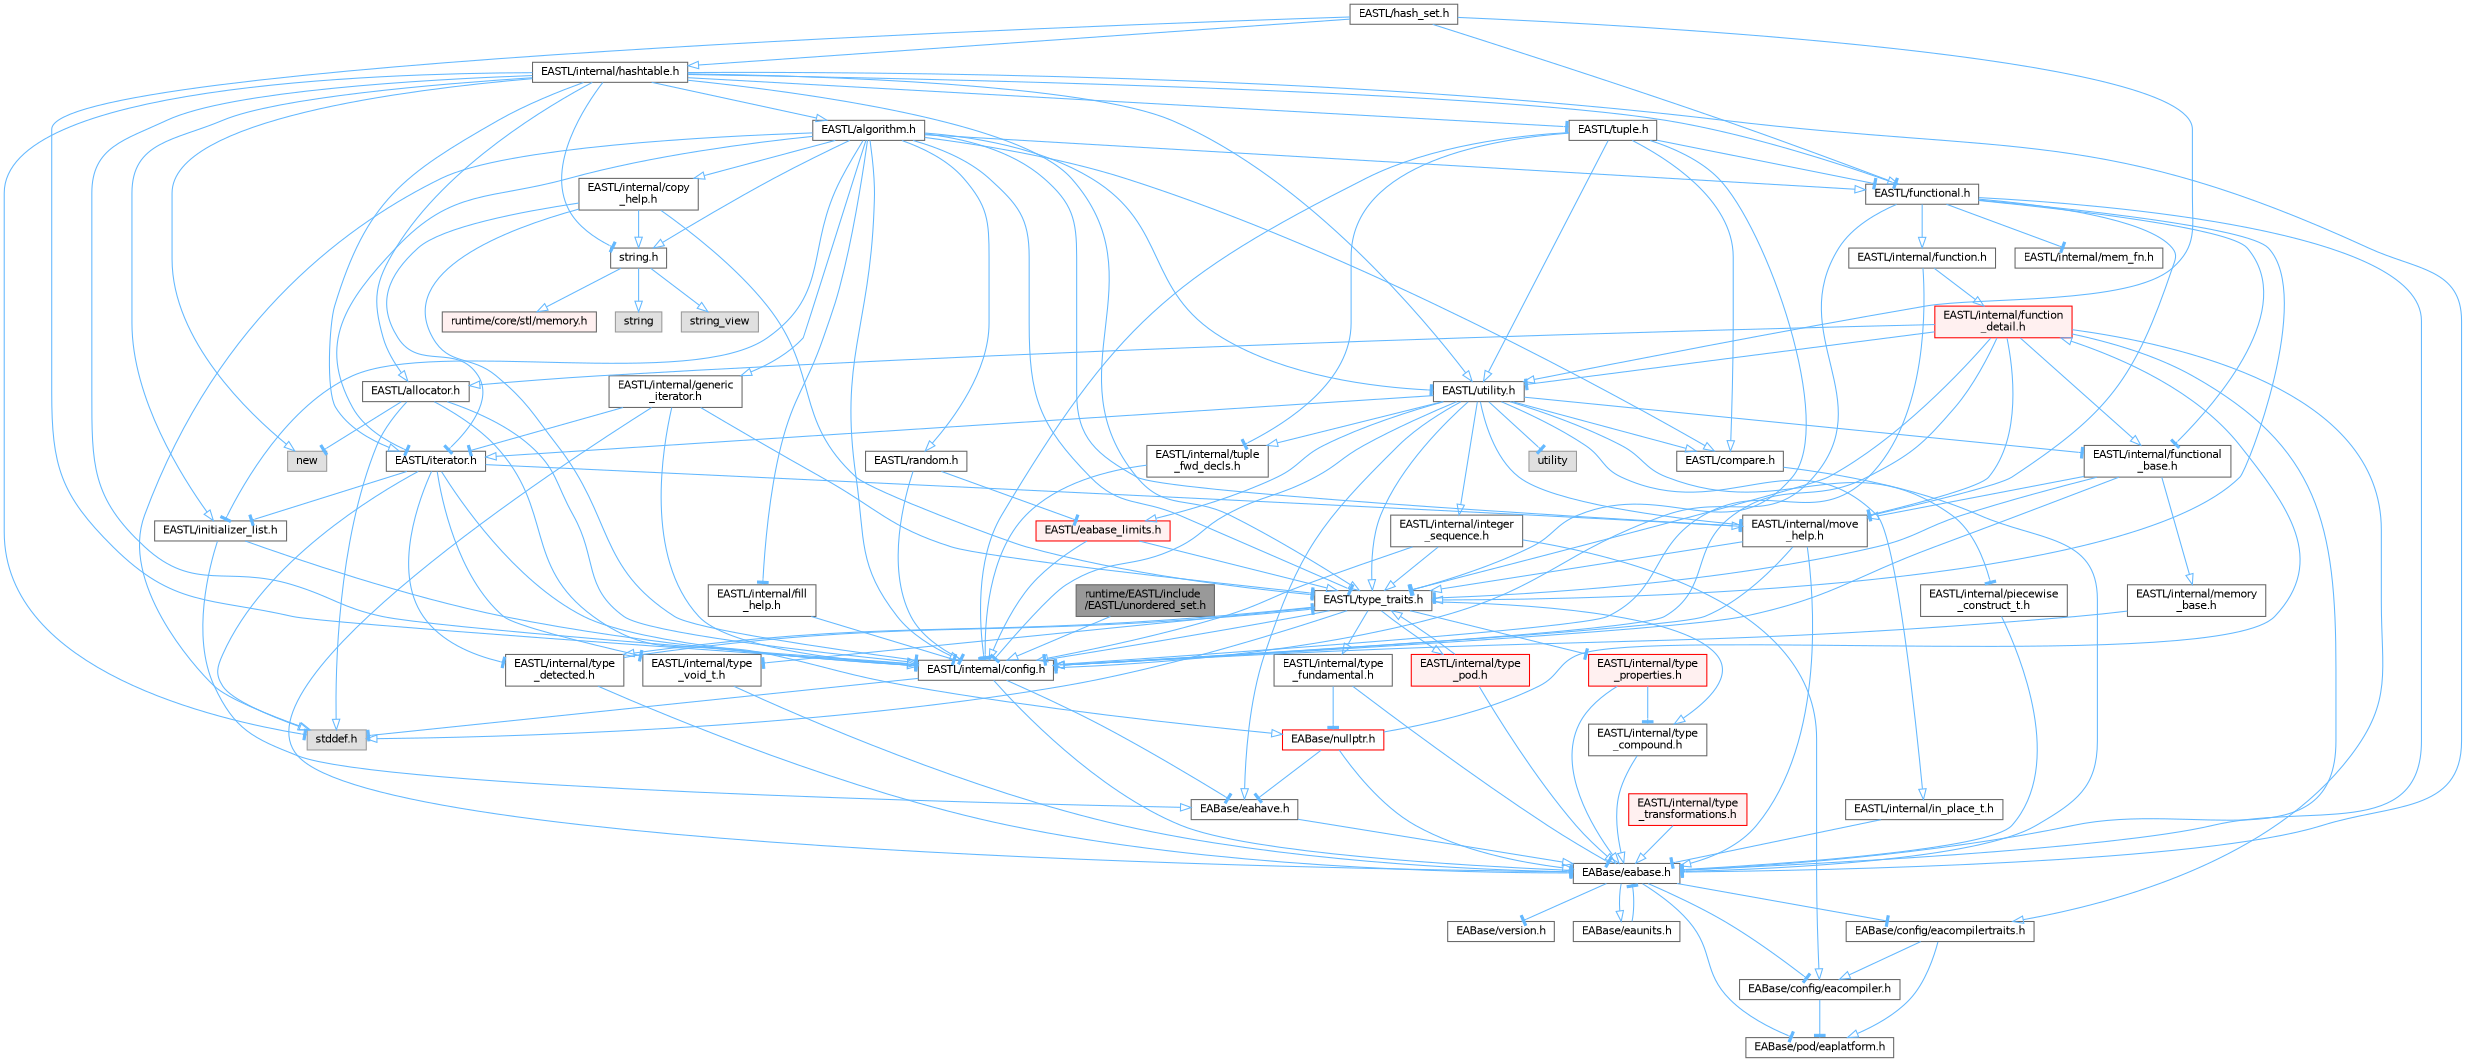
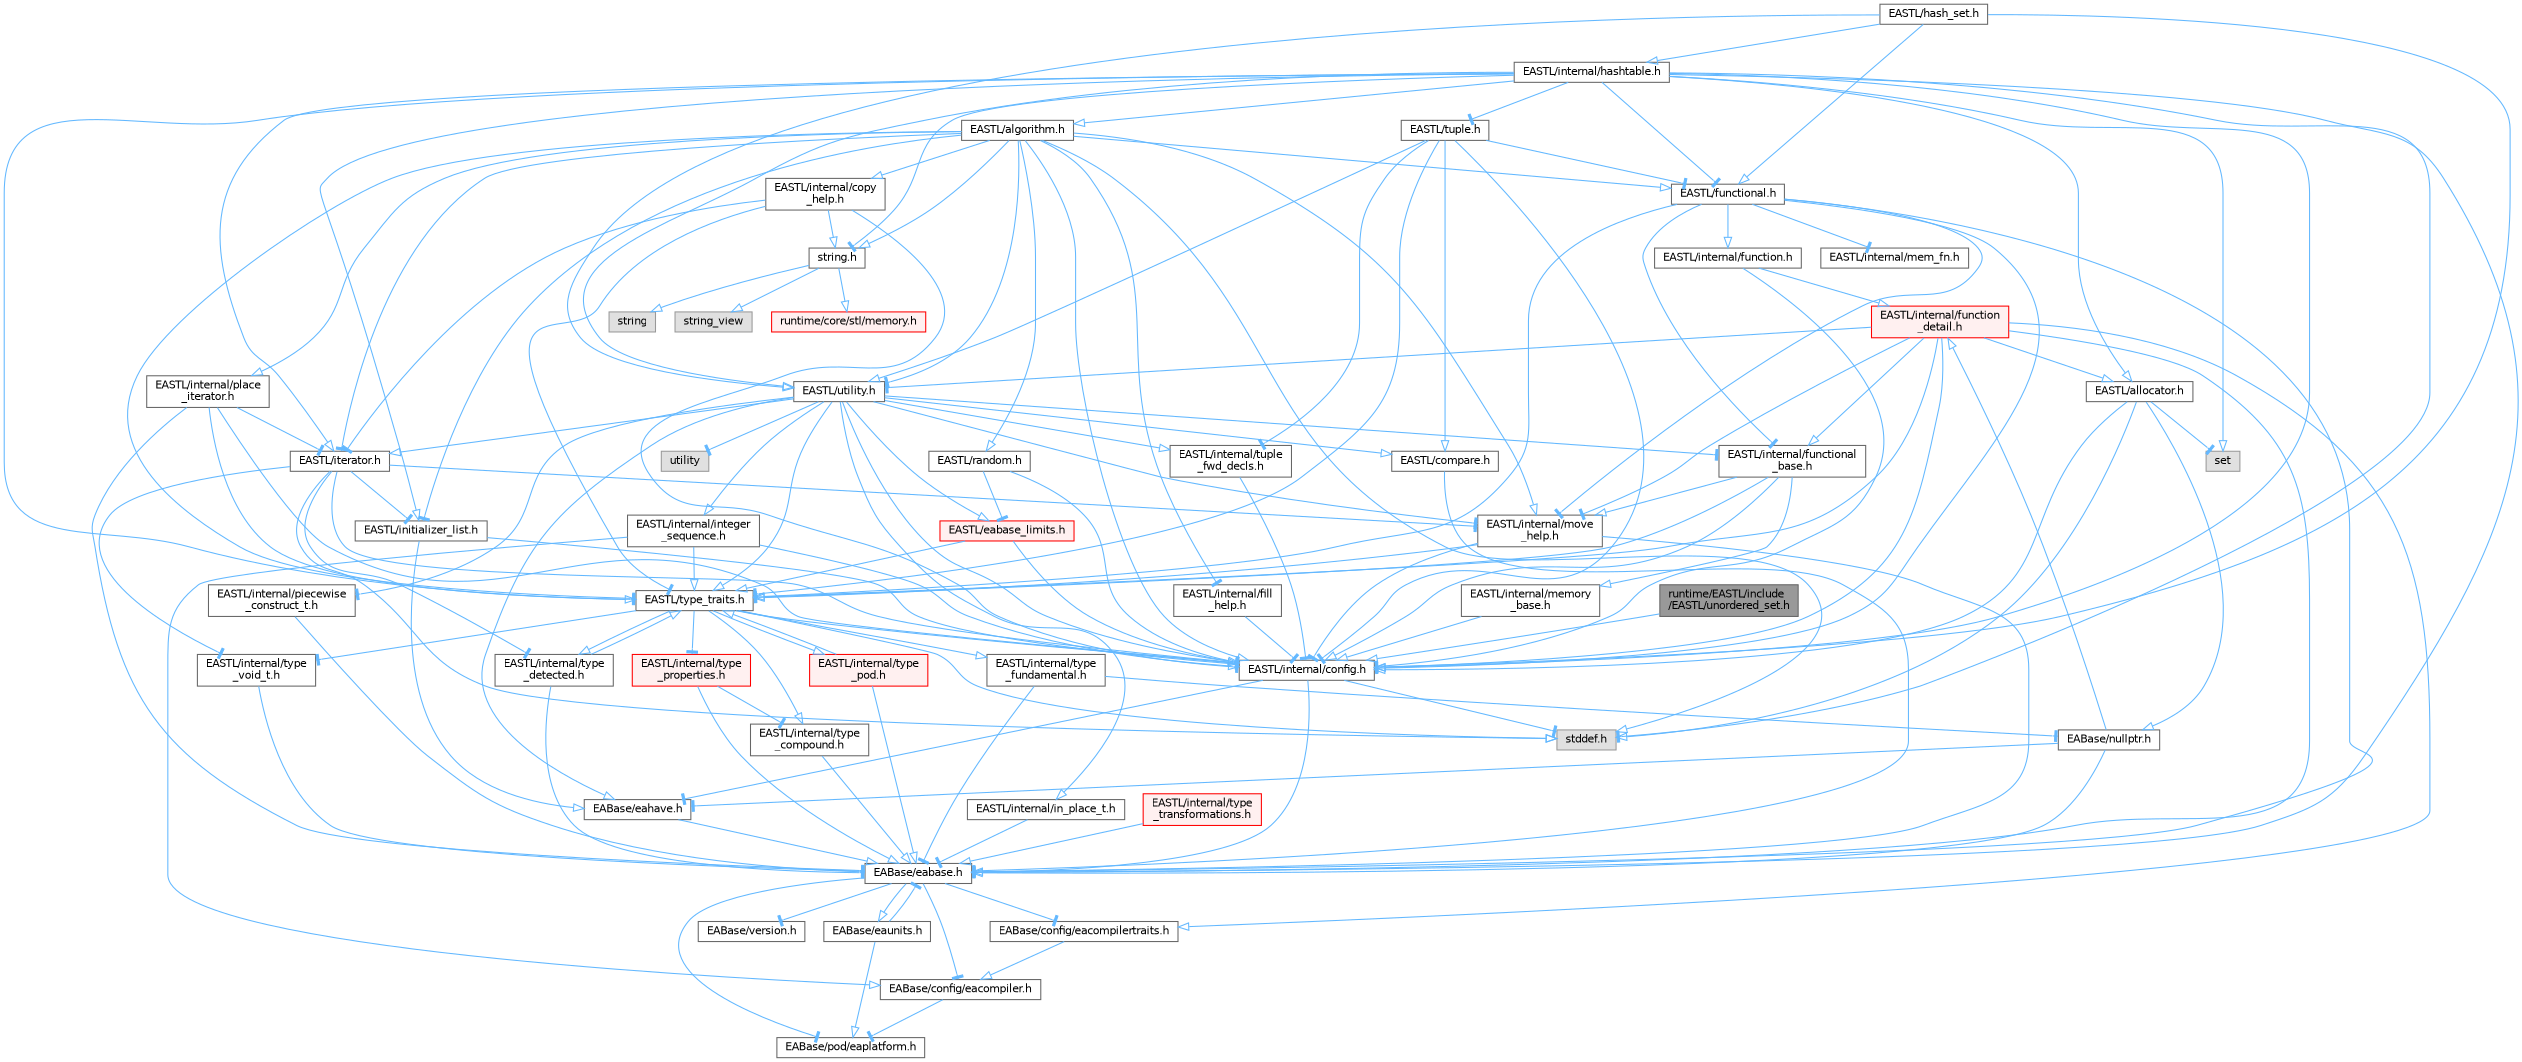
(1328, 256) -> none
(519, 322) -> (849, 322)
(676, 392) -> (208, 392)
(307, 461) -> (2223, 461)
(966, 629) -> (631, 635)
(1333, 740) -> (2109, 740)
(1910, 999) -> (867, 978)
